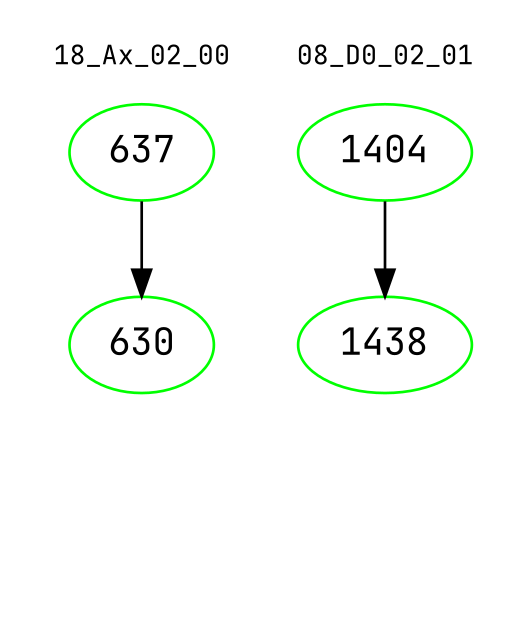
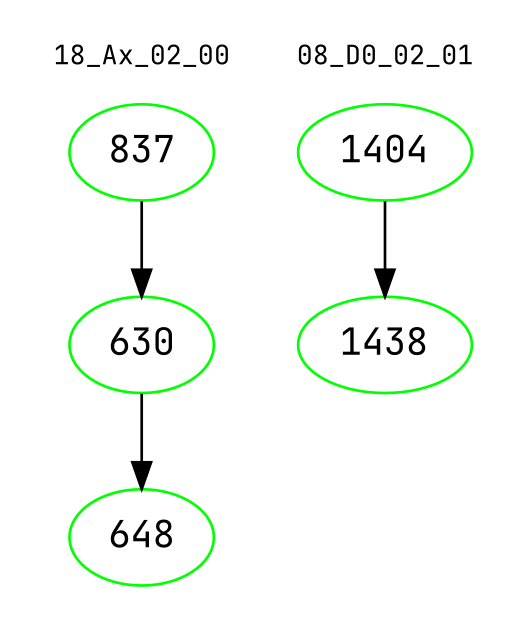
(142, 152) -> (142, 152)
none -> (142, 537)
